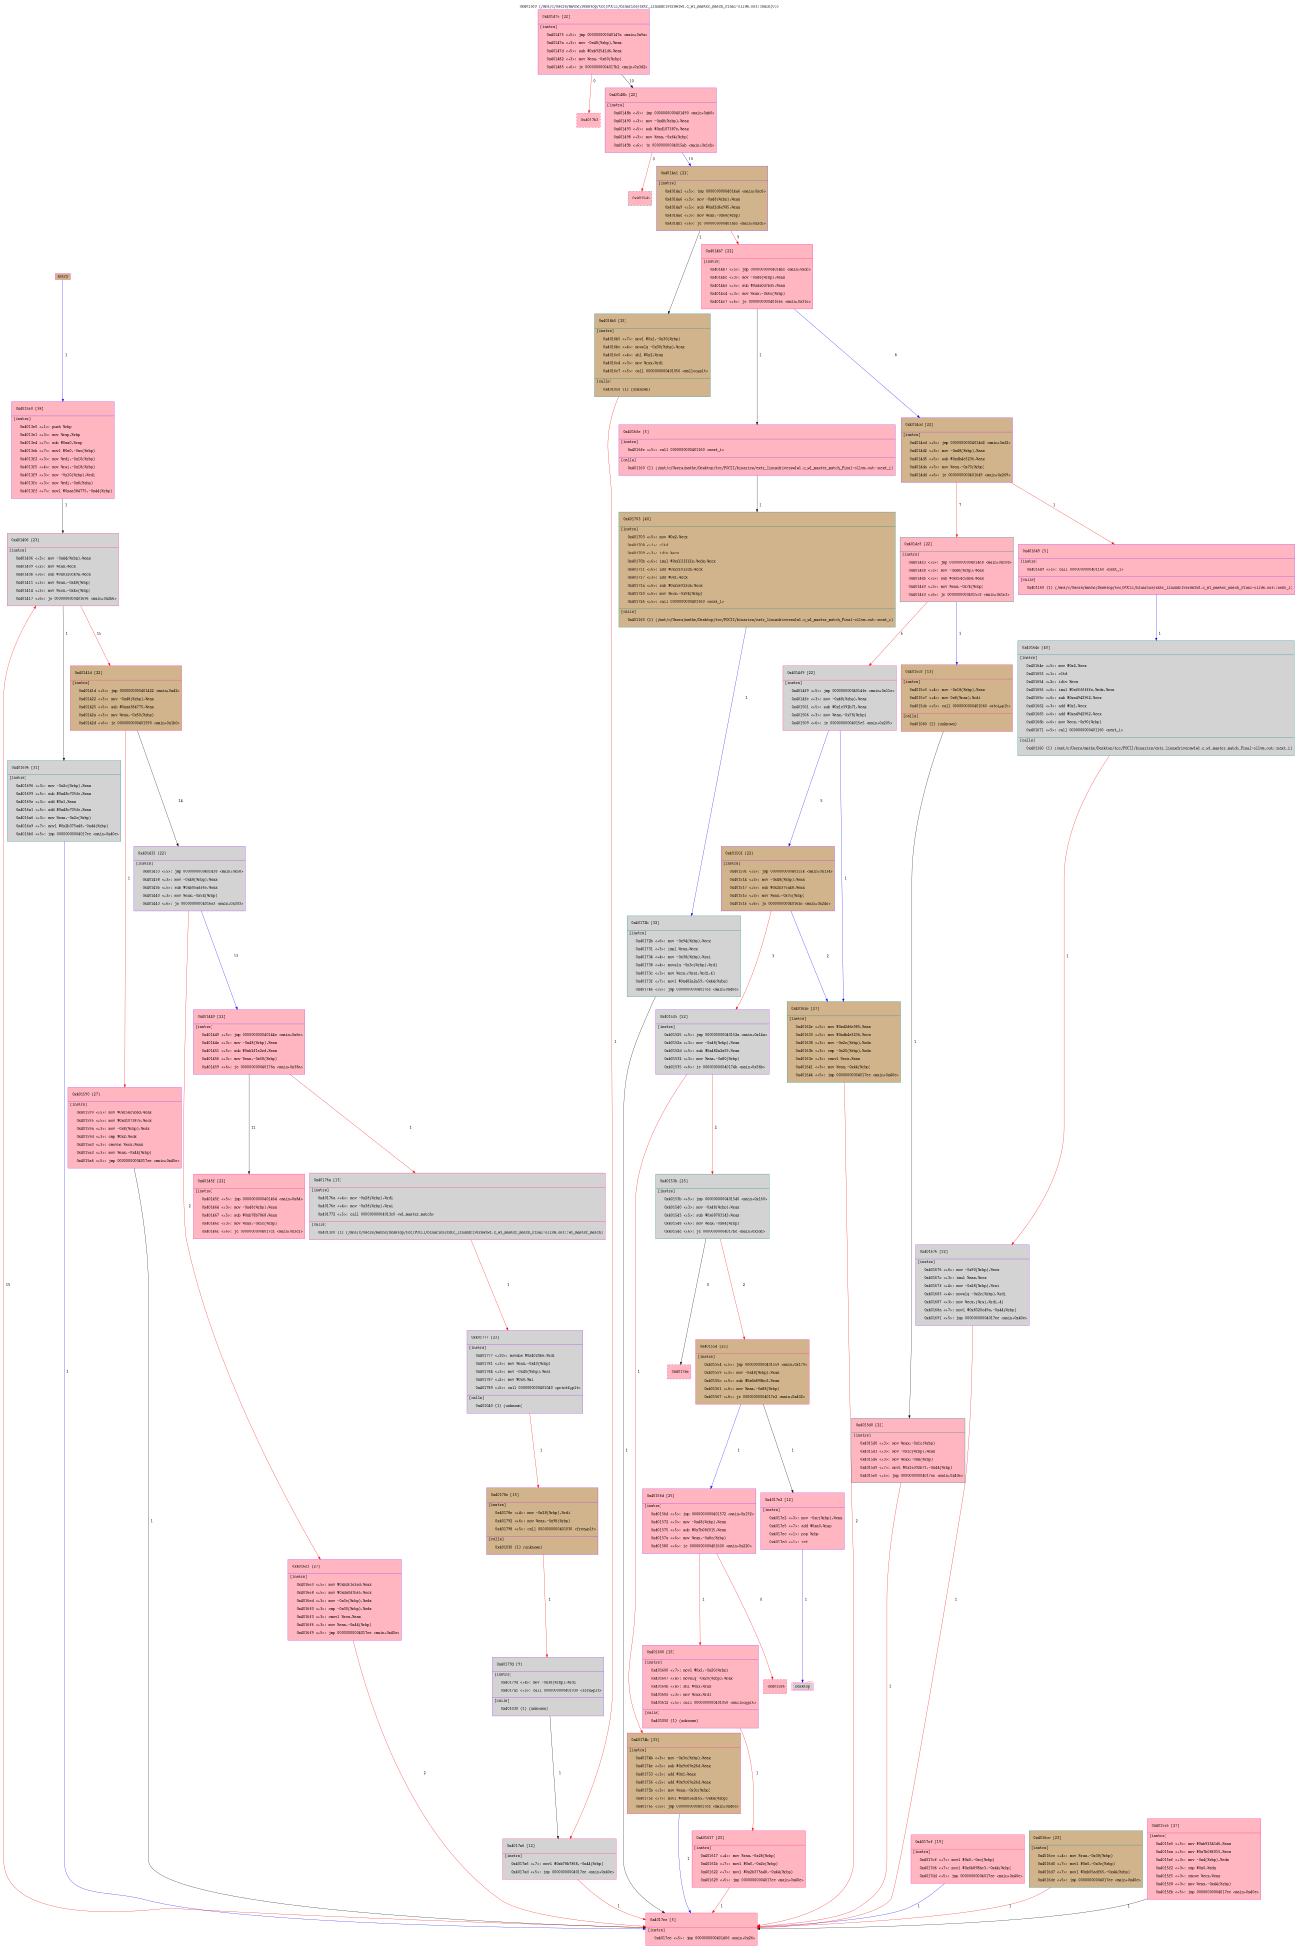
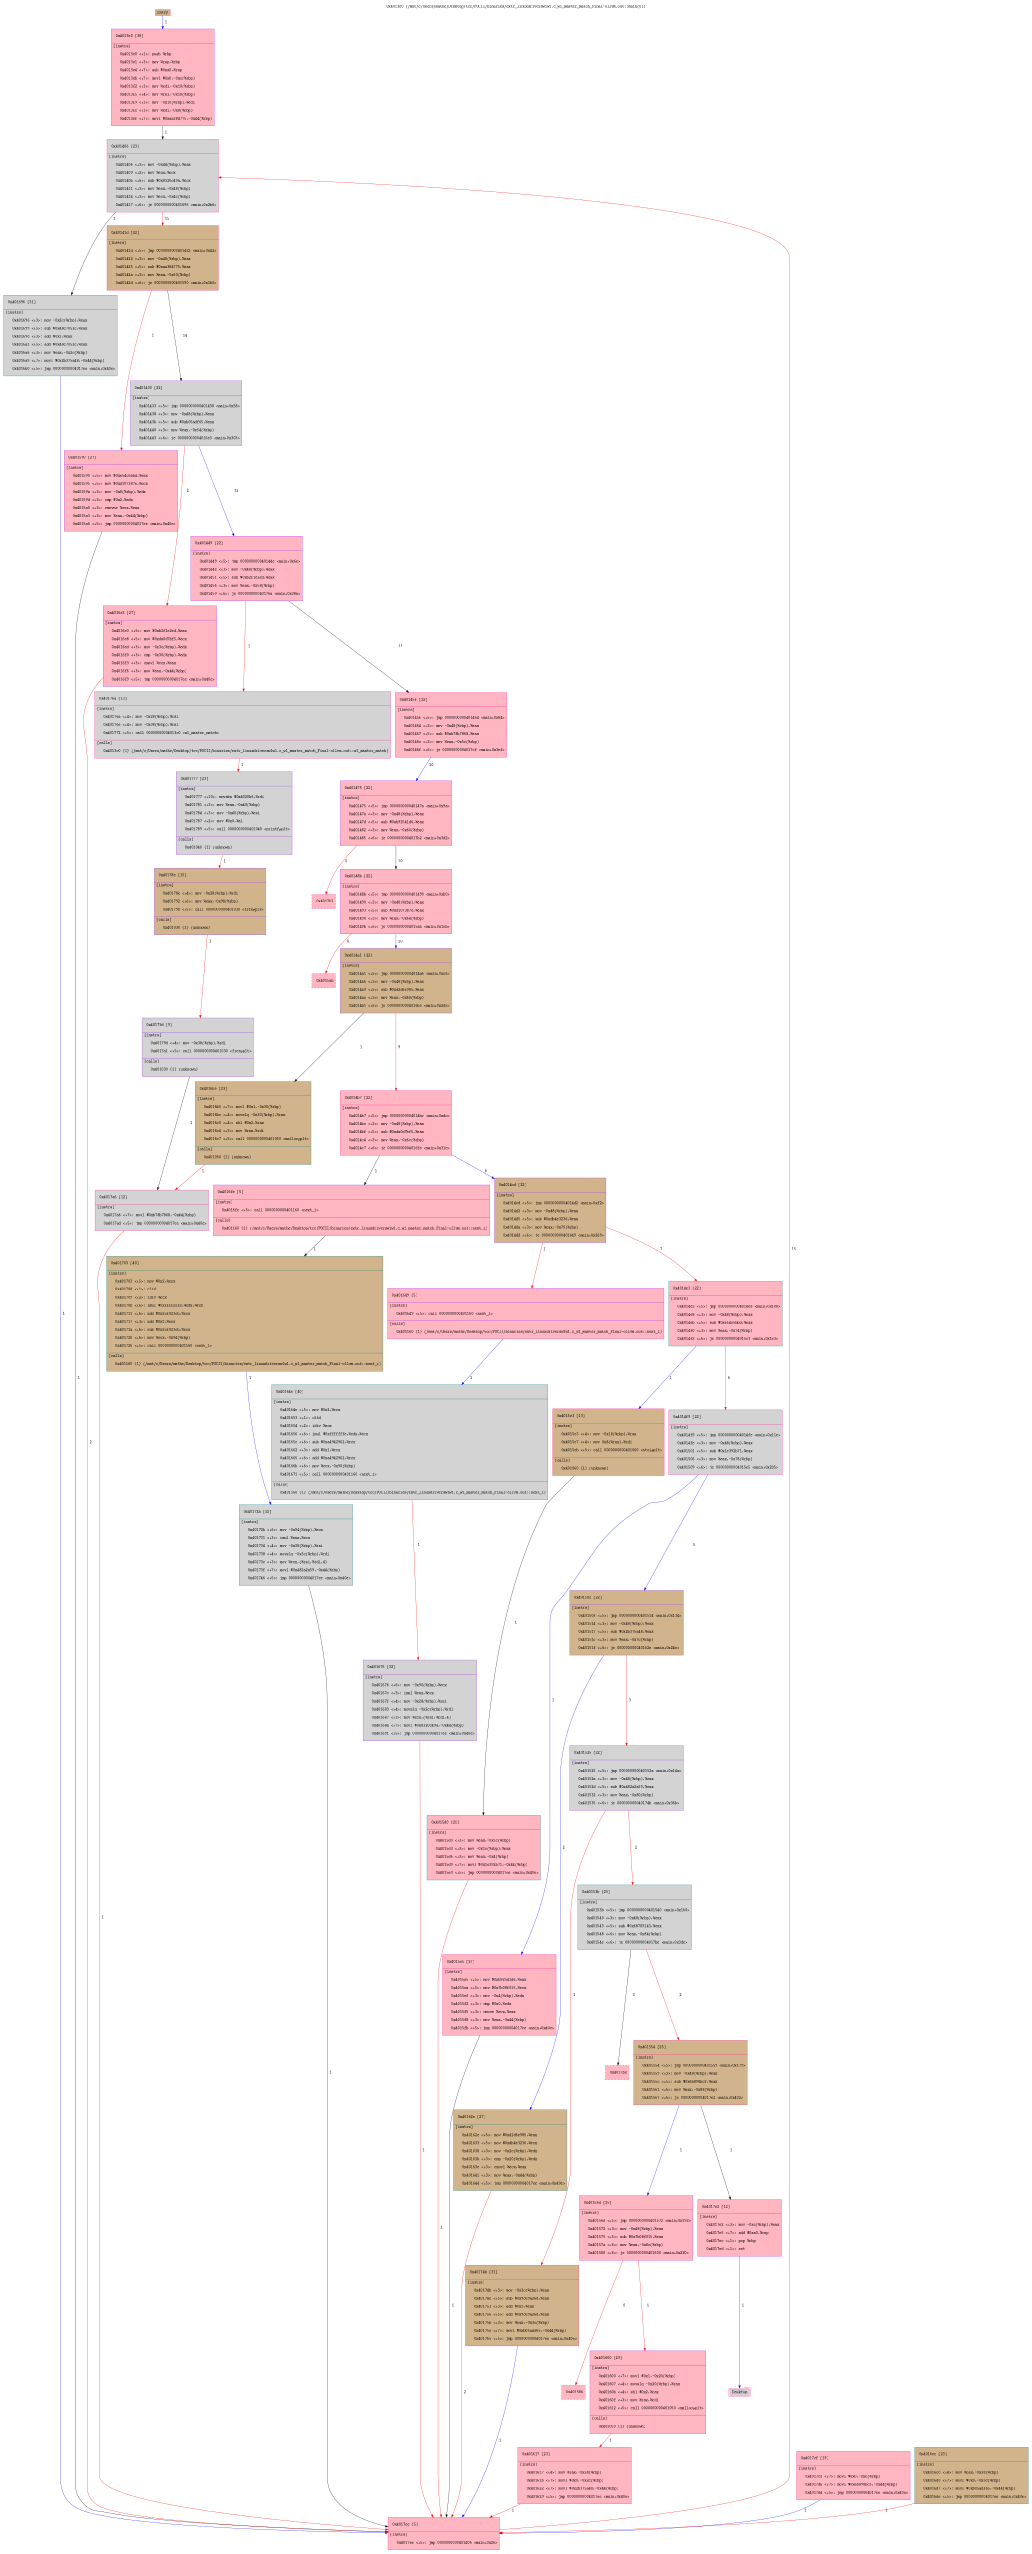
none -> (424, 768)
(842, 865) -> (550, 1681)
